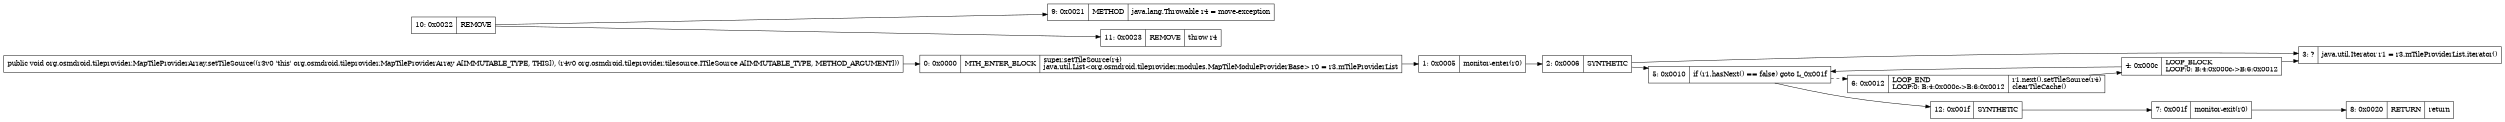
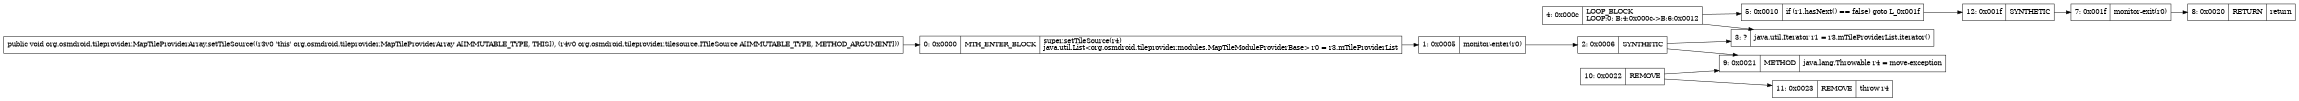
(1638, 68) -> (1700, 52)
(1976, 84) -> none
